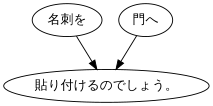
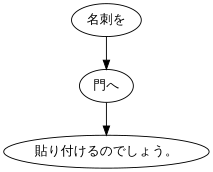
(84, 49) -> (106, 49)
